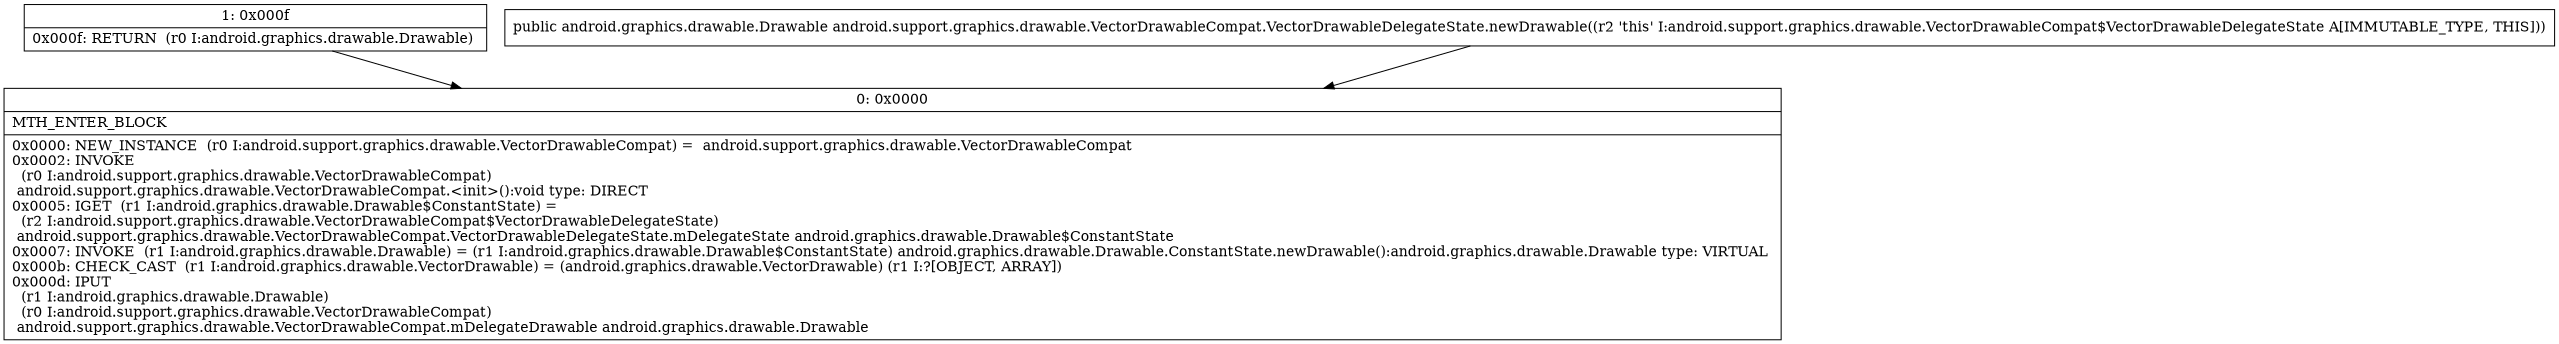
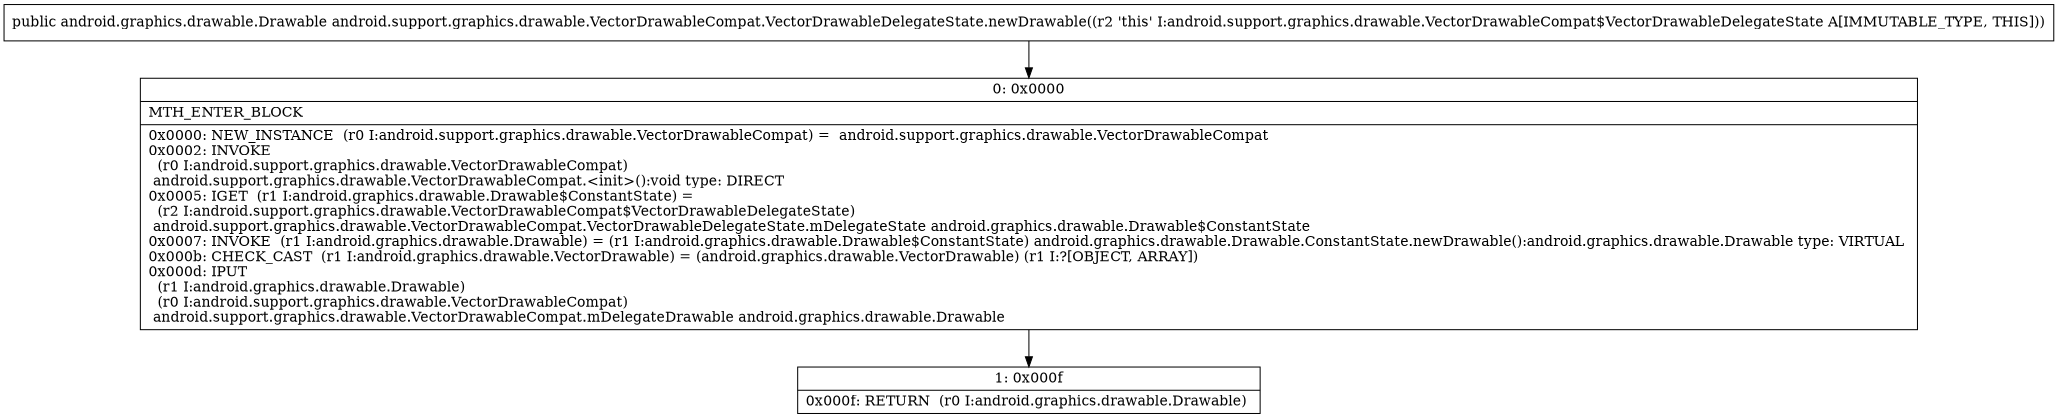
(392, 68) -> (1029, 343)
